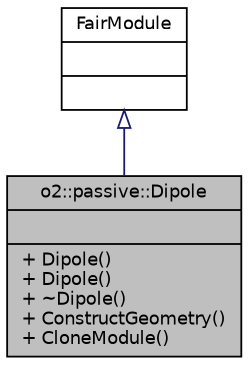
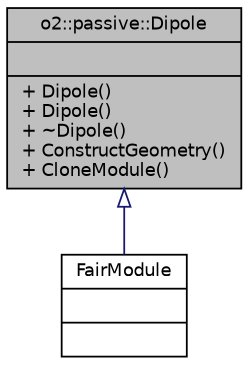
(124, 152) -> (124, 231)
